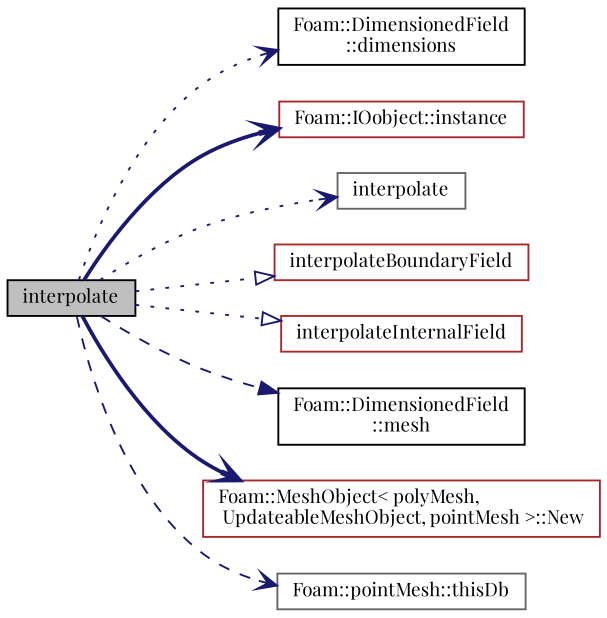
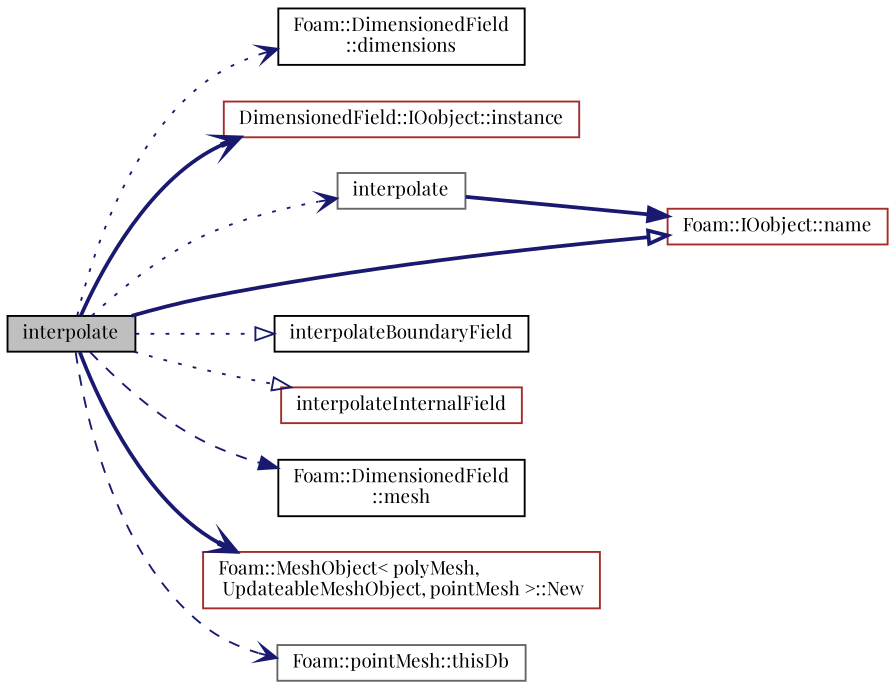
(401, 119) -> (401, 119)
none -> (778, 227)
(401, 262) -> (401, 334)
